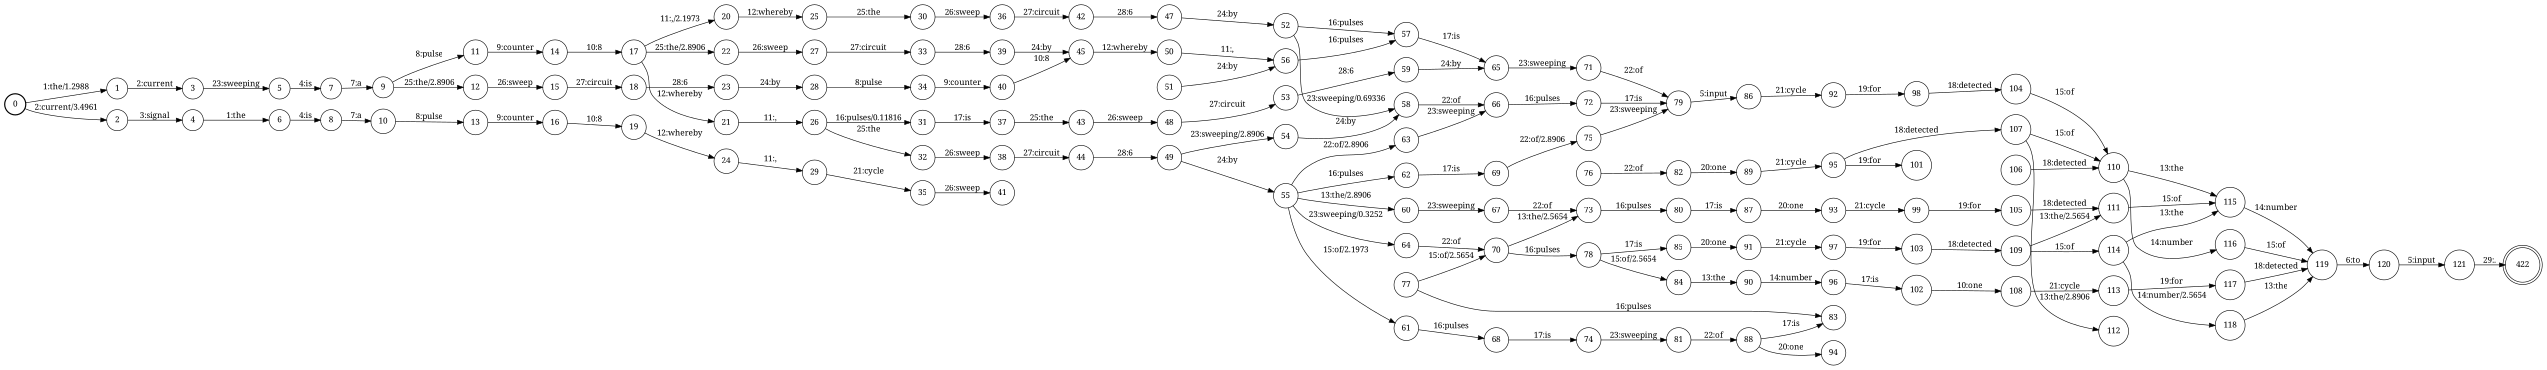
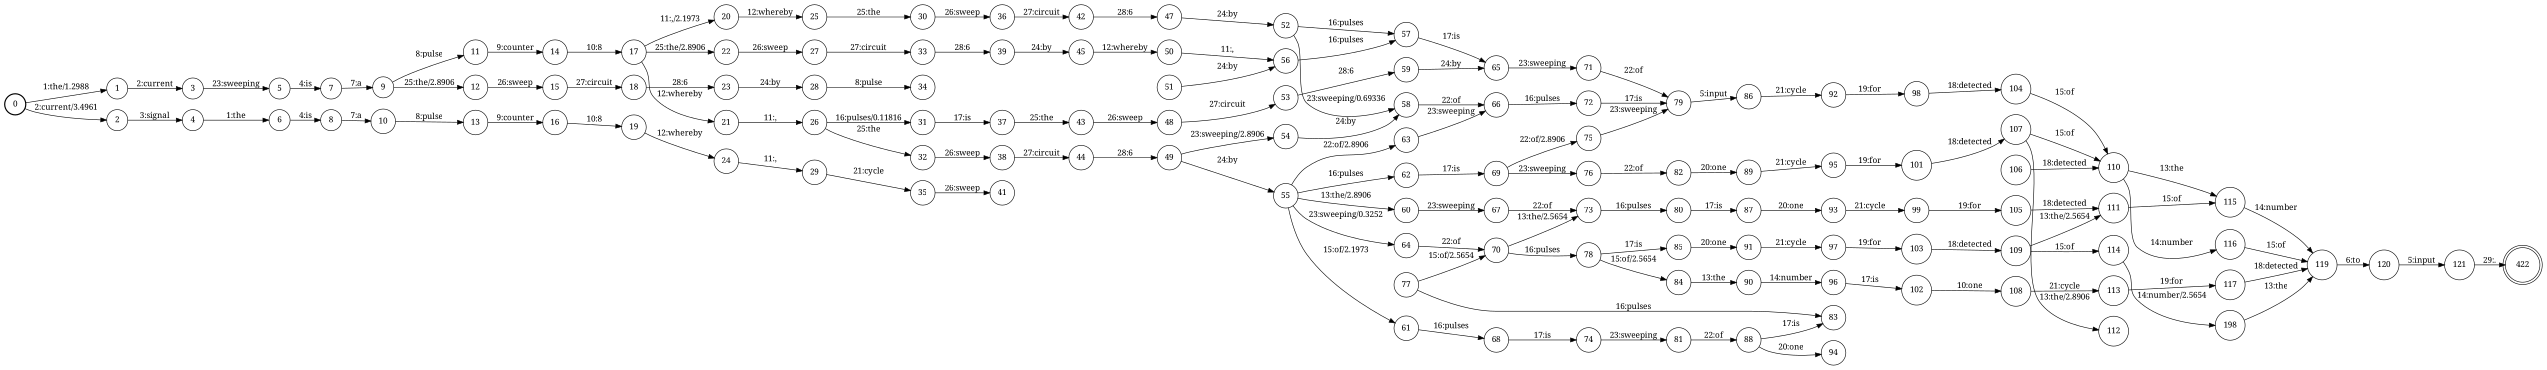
(1002, 87) -> none
(1918, 138) -> (1967, 156)
none -> (1540, 173)
(2169, 227) -> none
(2230, 325) -> (2230, 325)
